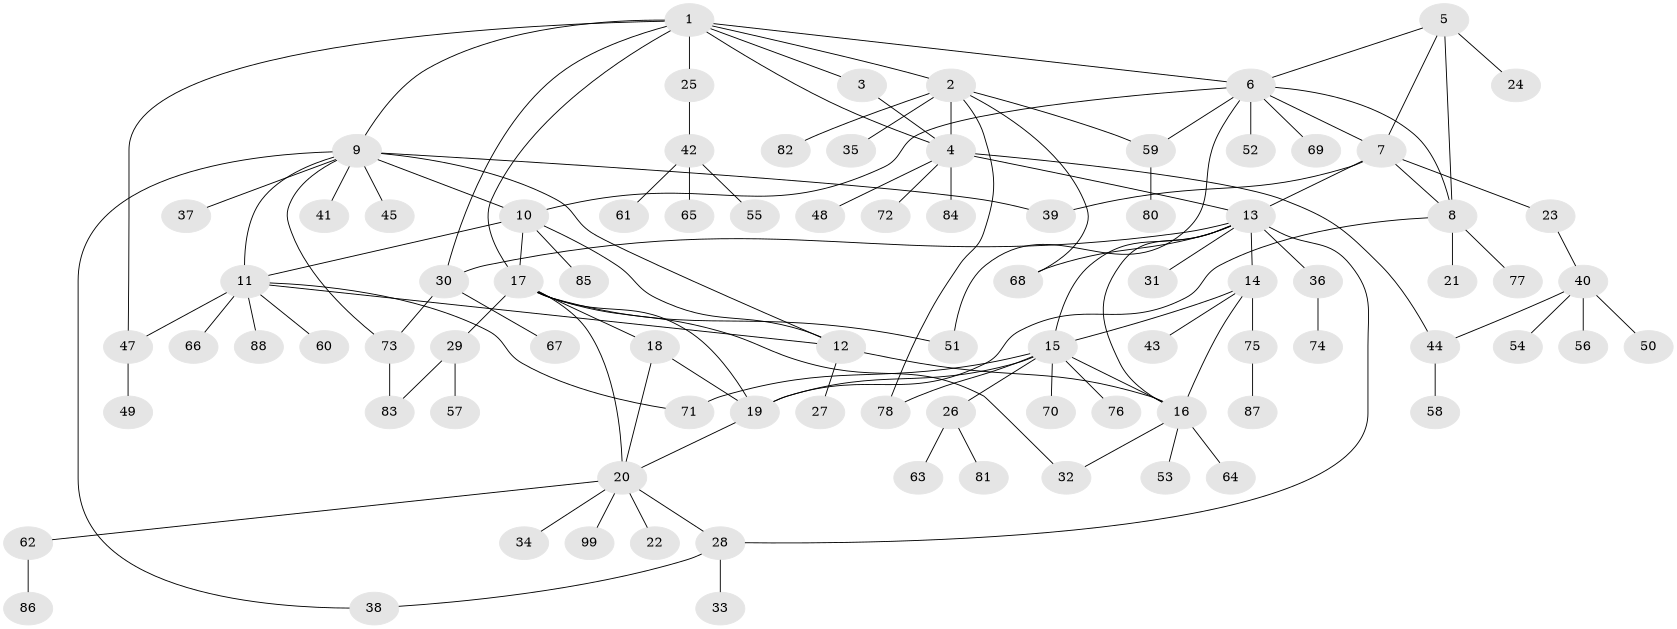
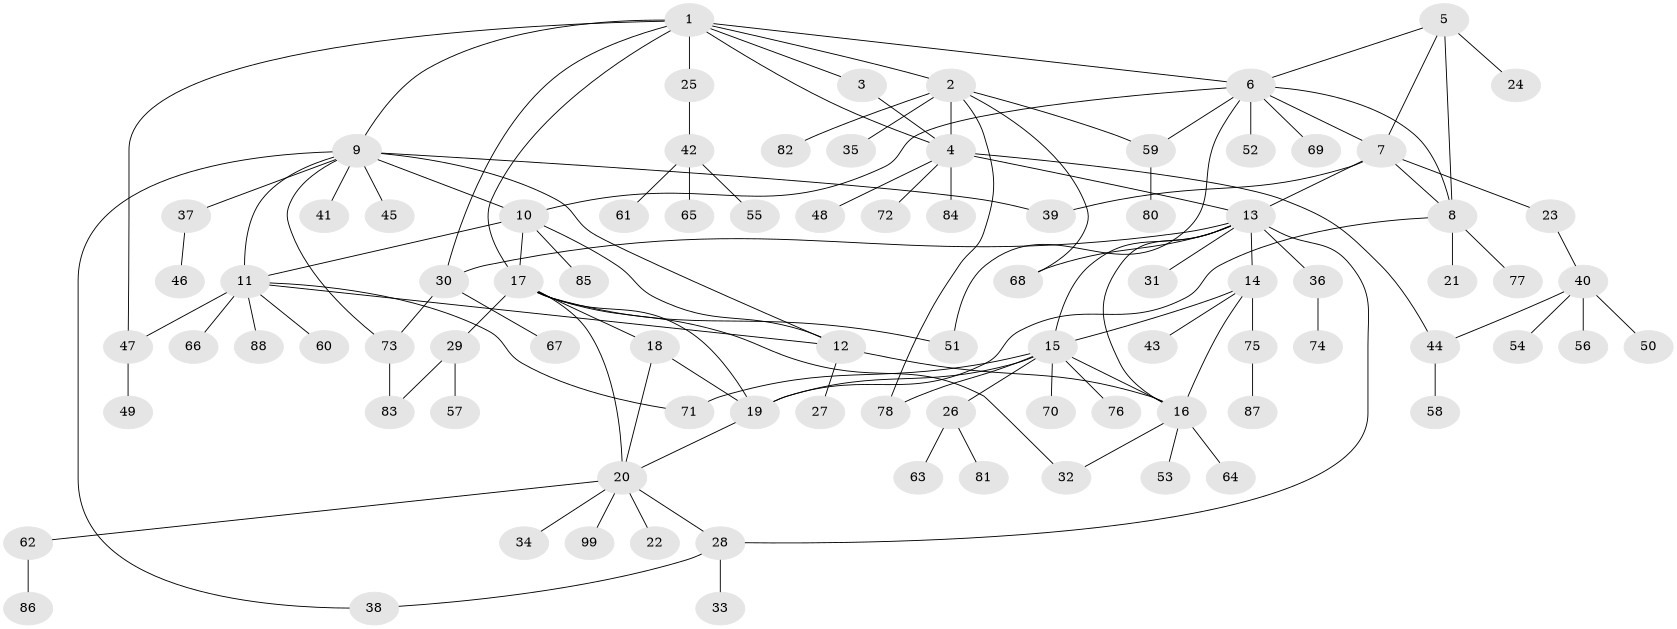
none -> (180, 282)
